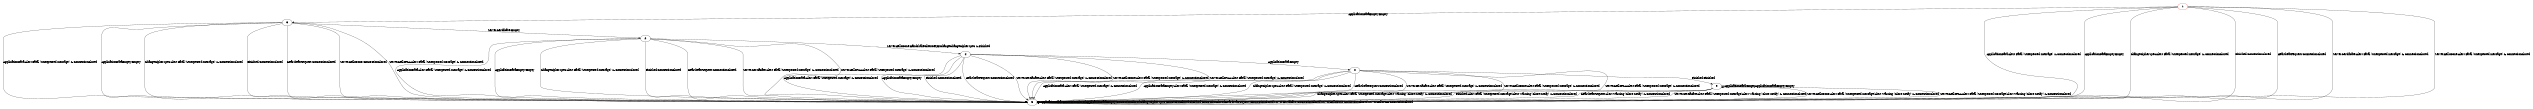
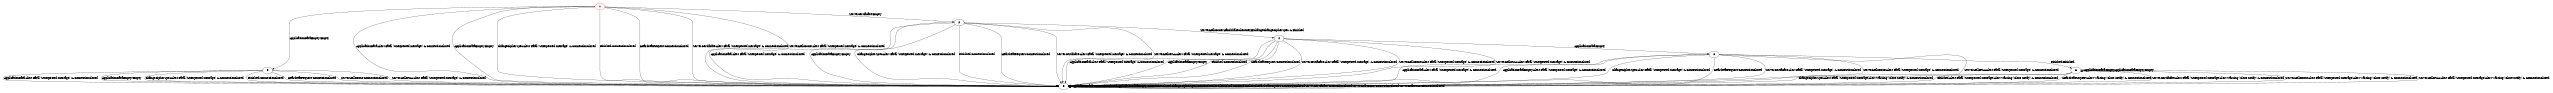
(465, 30) -> (779, 13)
(1717, 86) -> (2076, 70)
